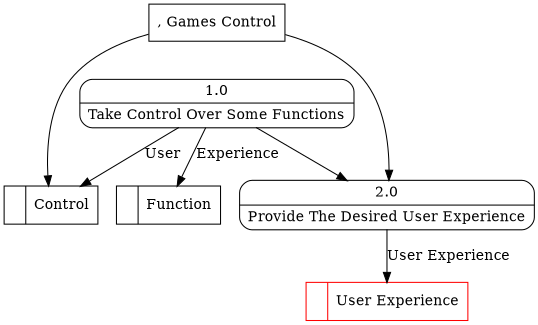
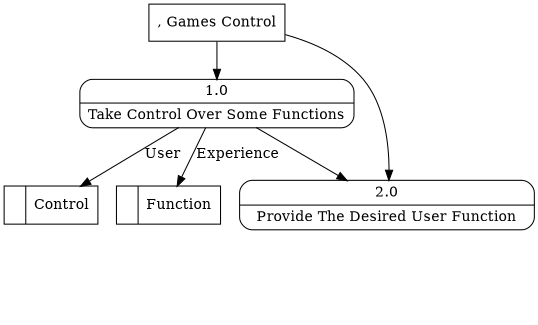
(68, 83) -> (217, 55)
(387, 217) -> (387, 217)
(387, 301) -> none
